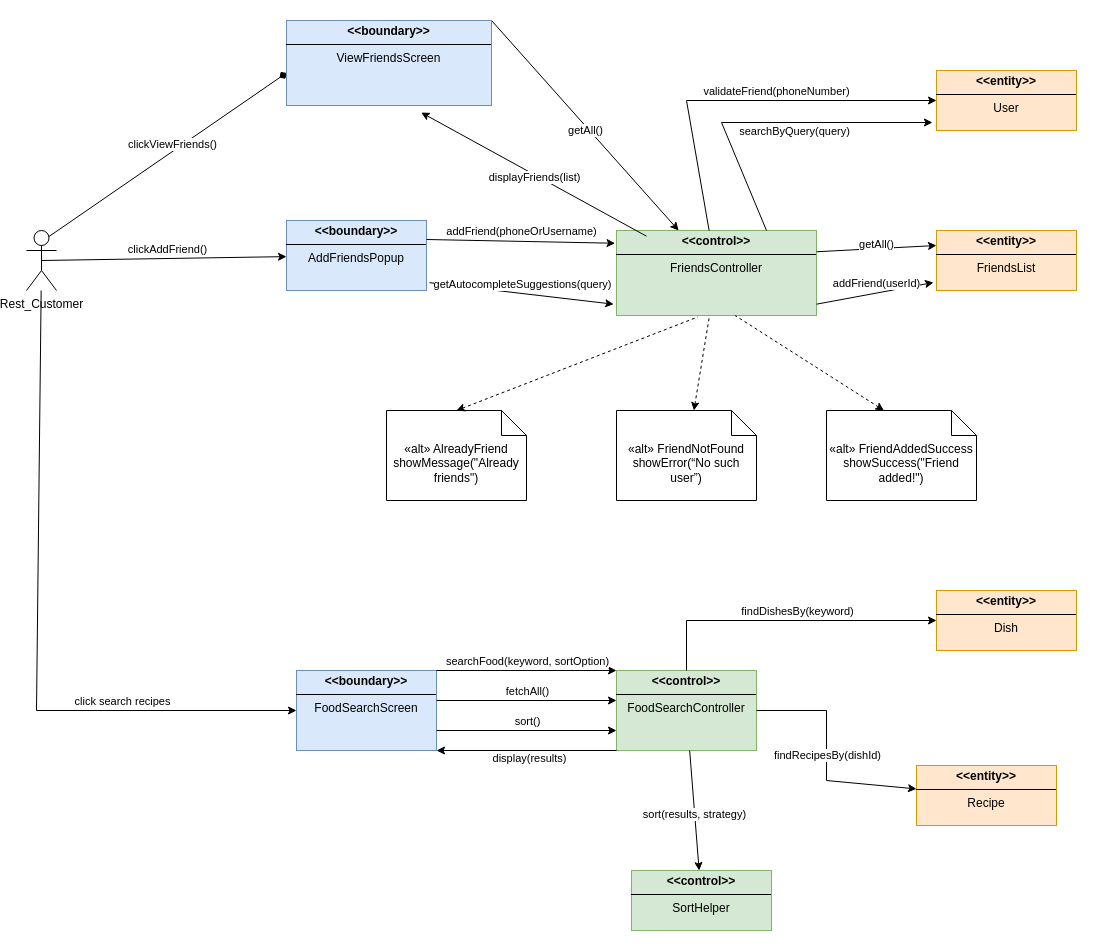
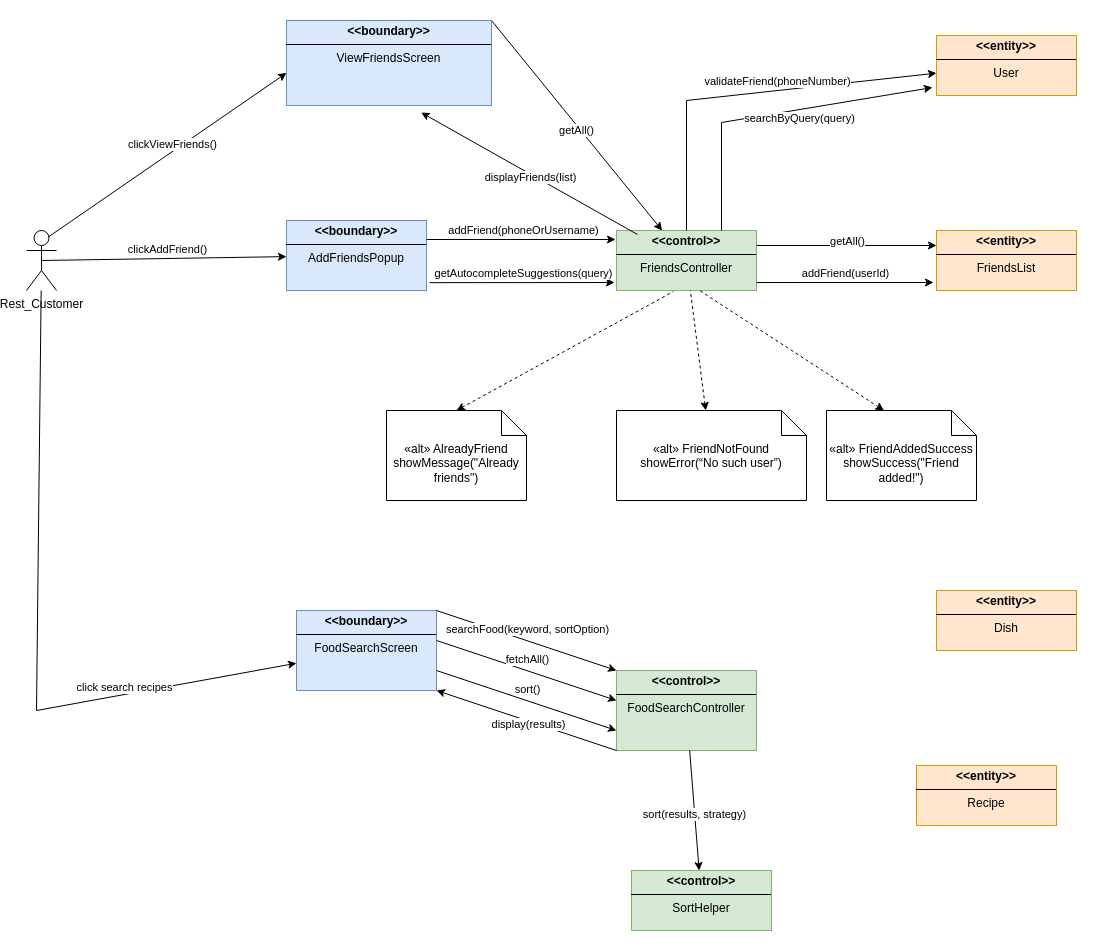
(279, 78) -> (280, 78)
(1007, 101) -> (1007, 66)
(717, 273) -> (687, 261)
(687, 456) -> (712, 456)
(783, 621) -> none
(367, 711) -> (367, 651)
(827, 753) -> none
